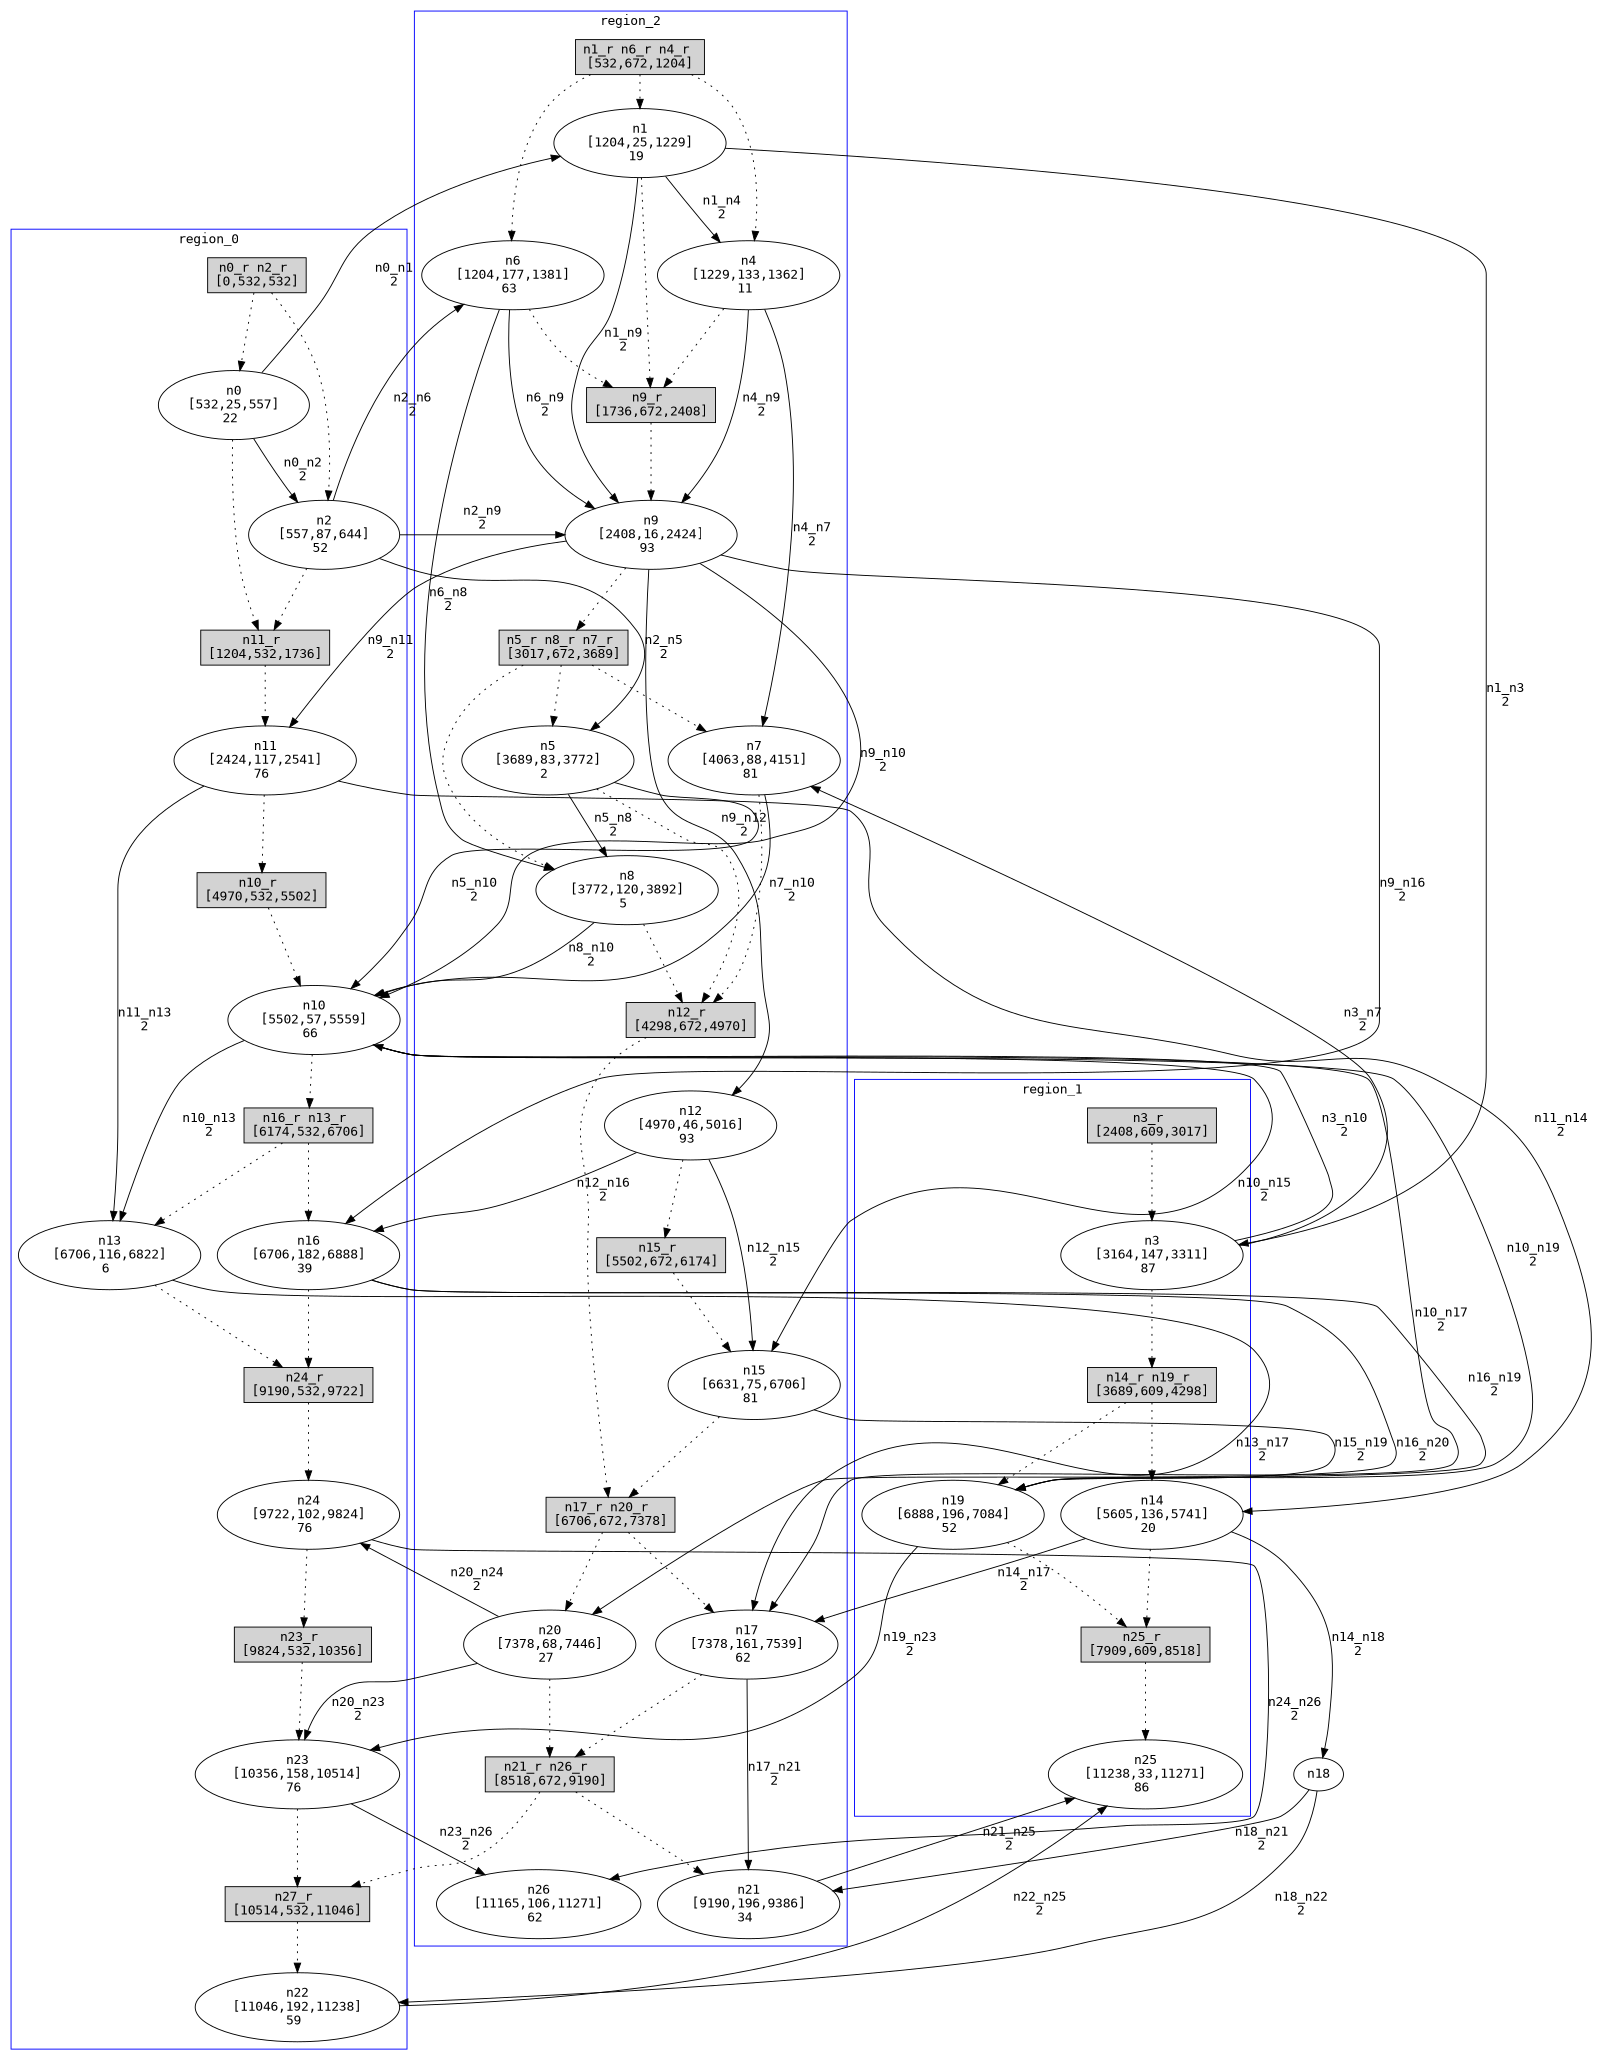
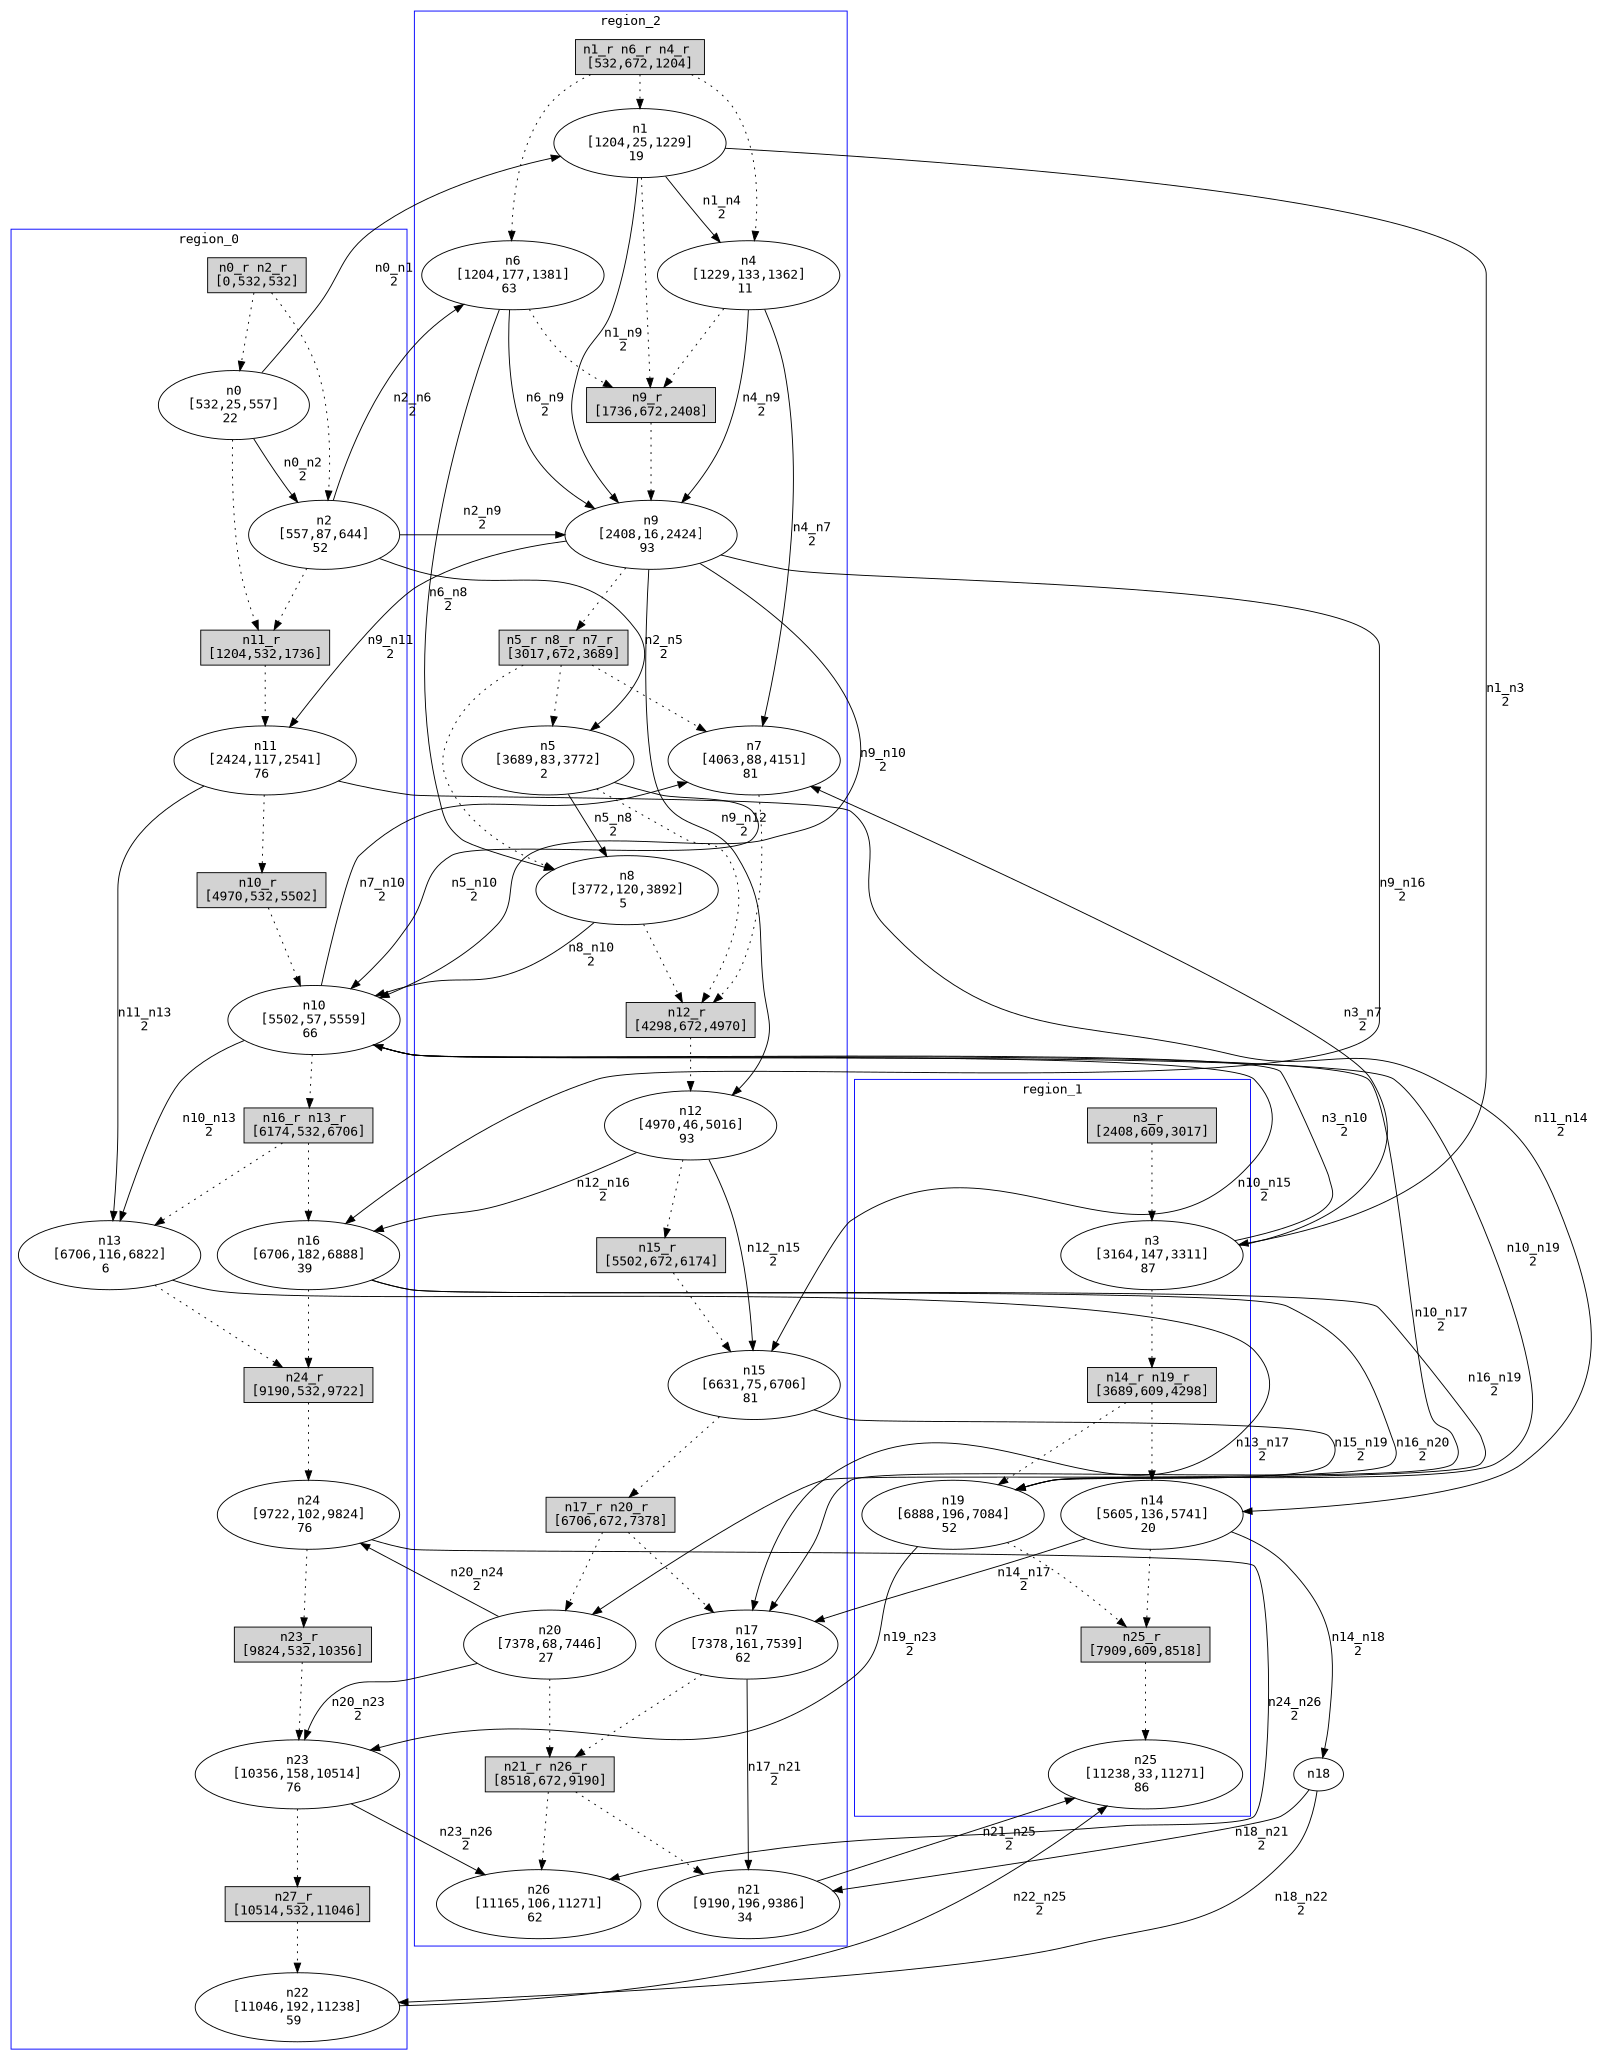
(633, 976) -> (434, 811)
(588, 1249) -> (691, 1064)
(473, 1858) -> (545, 1826)
